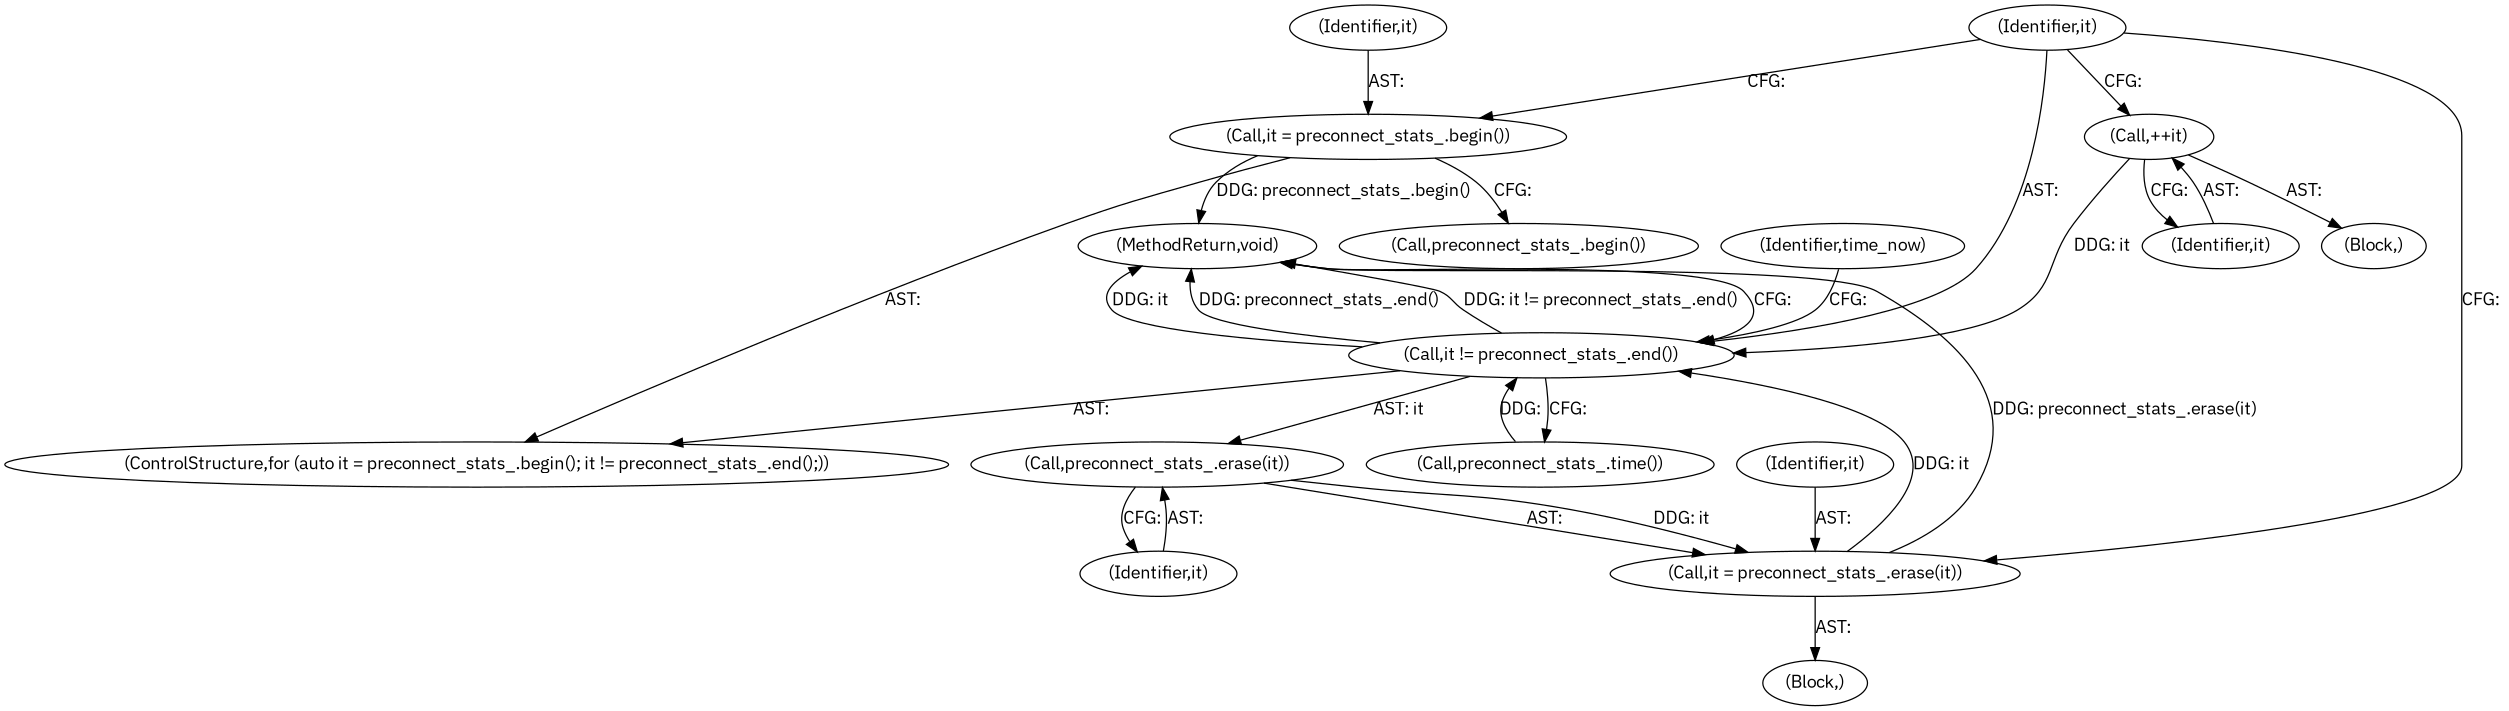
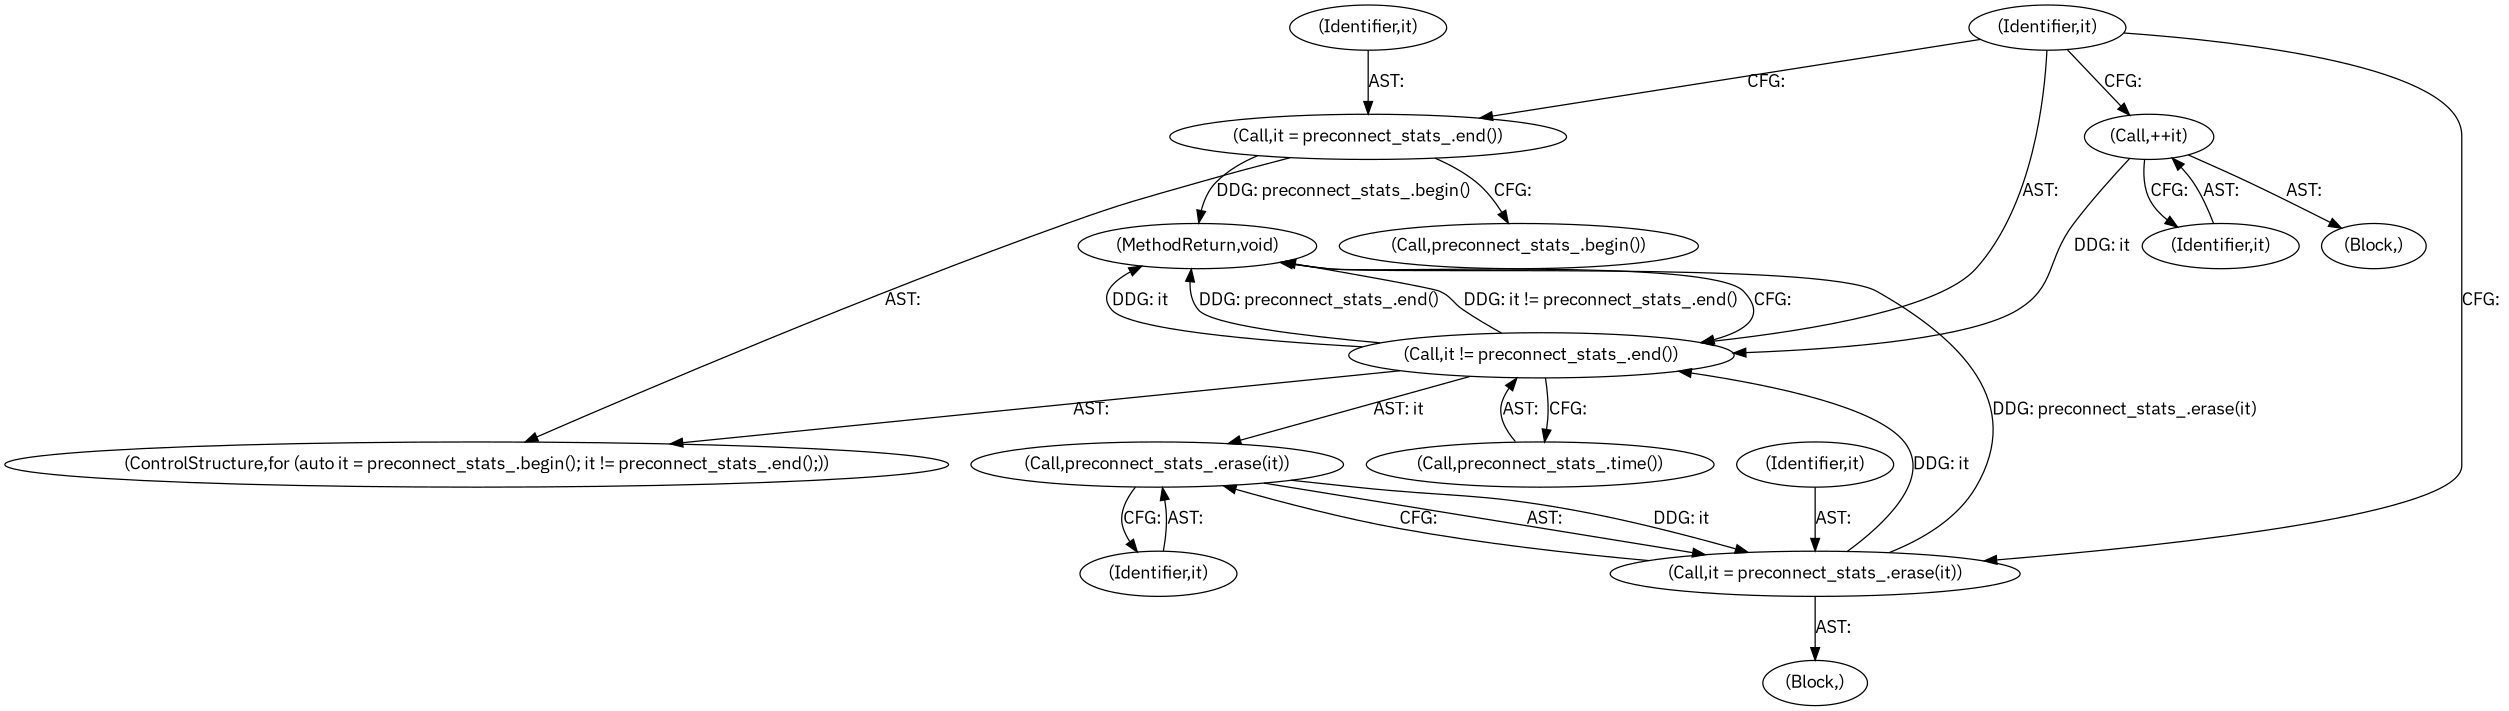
(1368, 137) -> (1368, 137)
(1843, 246) -> none
(1523, 410) -> (1523, 410)
none -> (1440, 535)
